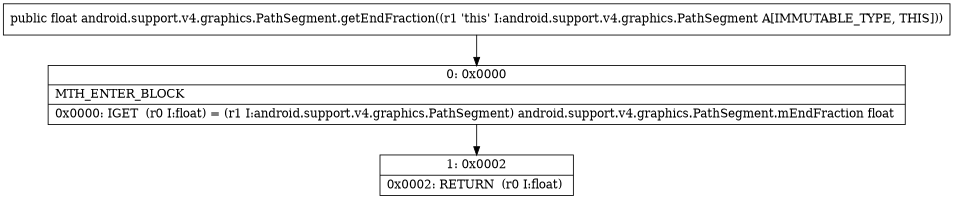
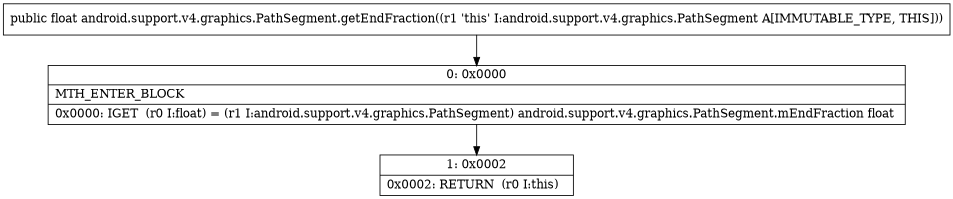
(477, 185) -> (475, 185)
